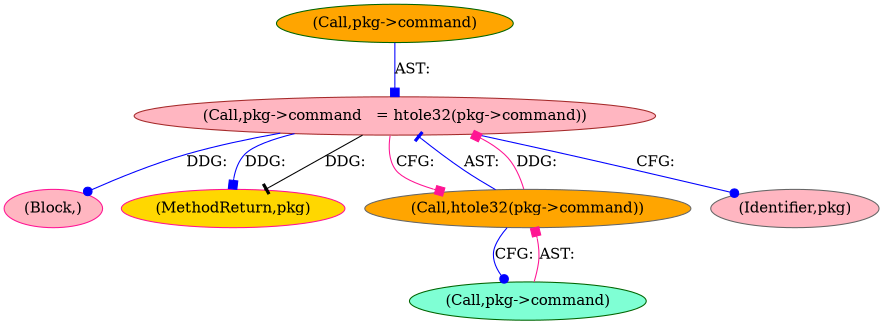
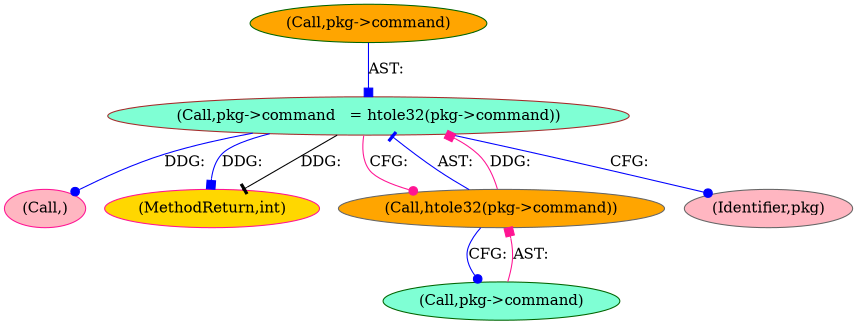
(395, 116) -> (368, 116)
(398, 173) -> (372, 173)
(53, 209) -> (45, 209)
(233, 209) -> (212, 209)
